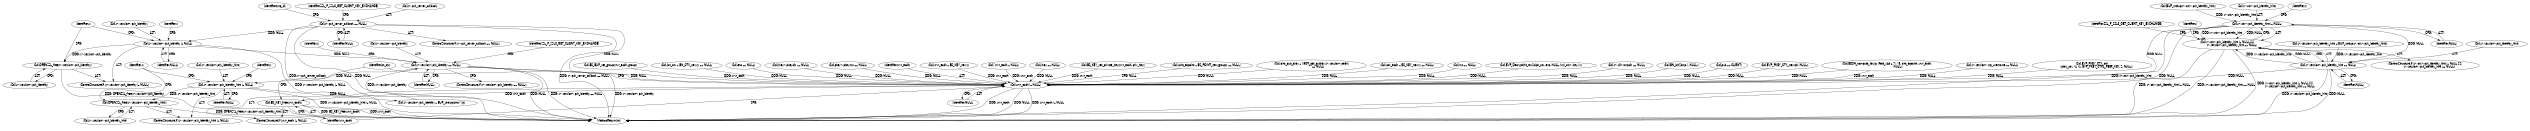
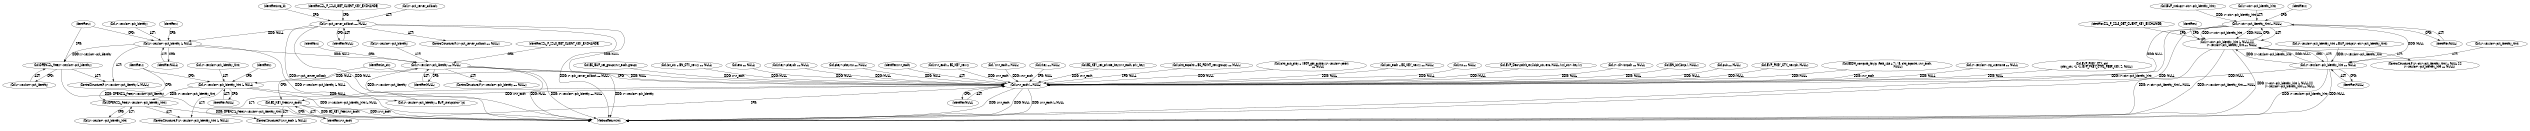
(1729, 65) -> (1729, 65)
(474, 76) -> (474, 76)
(1045, 76) -> (1045, 76)
